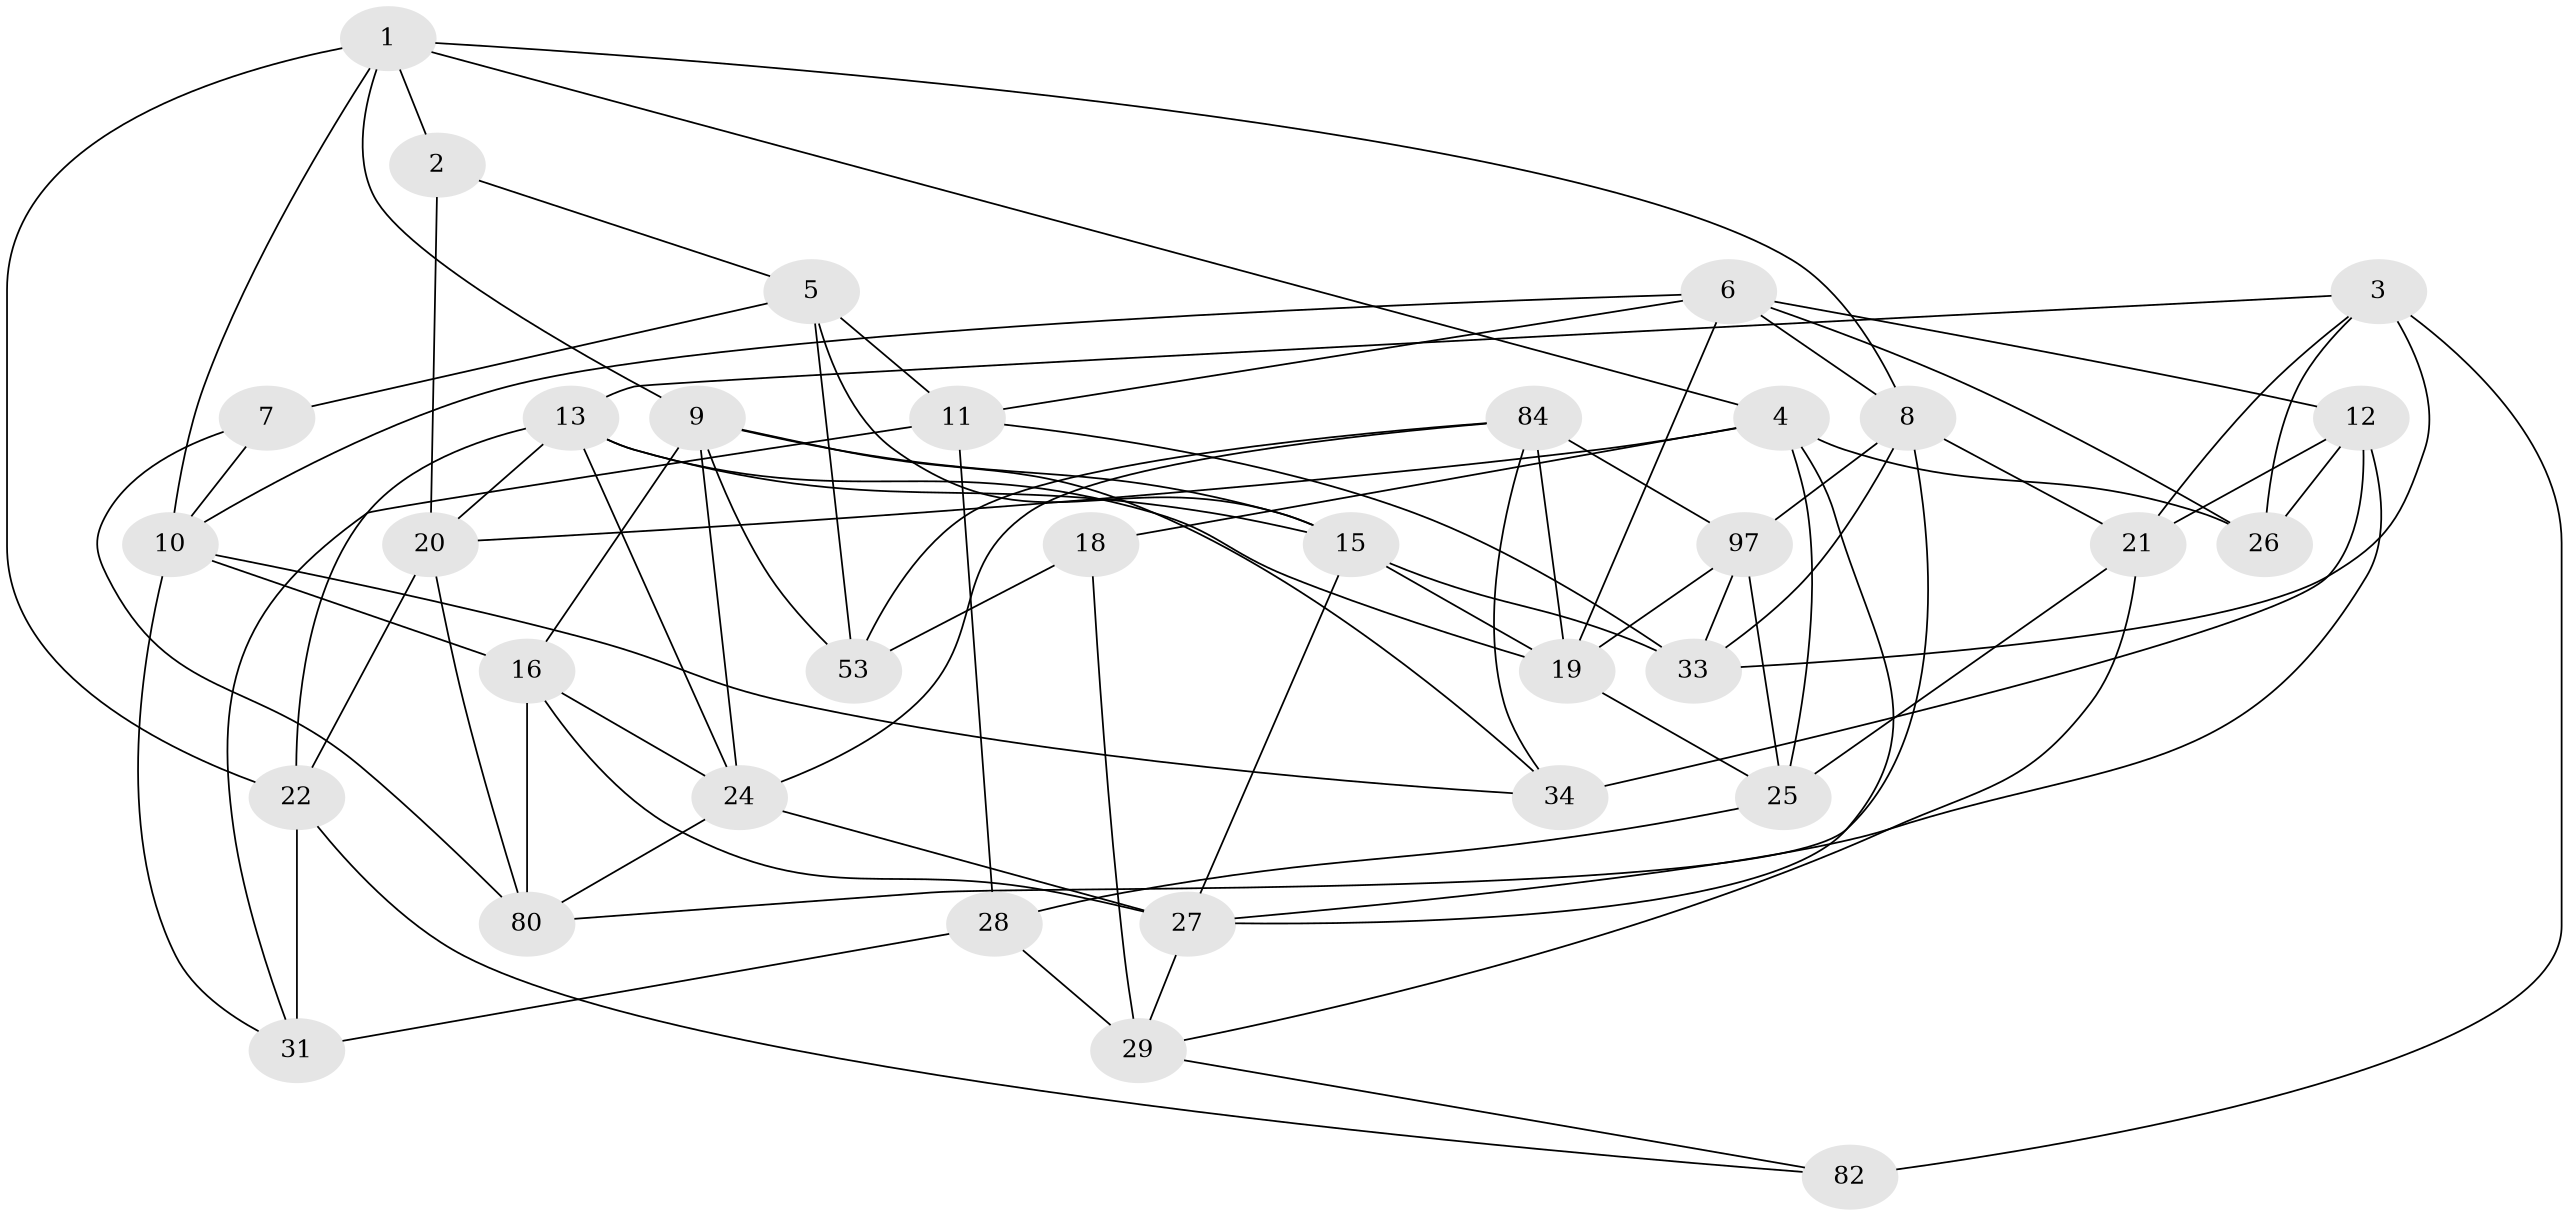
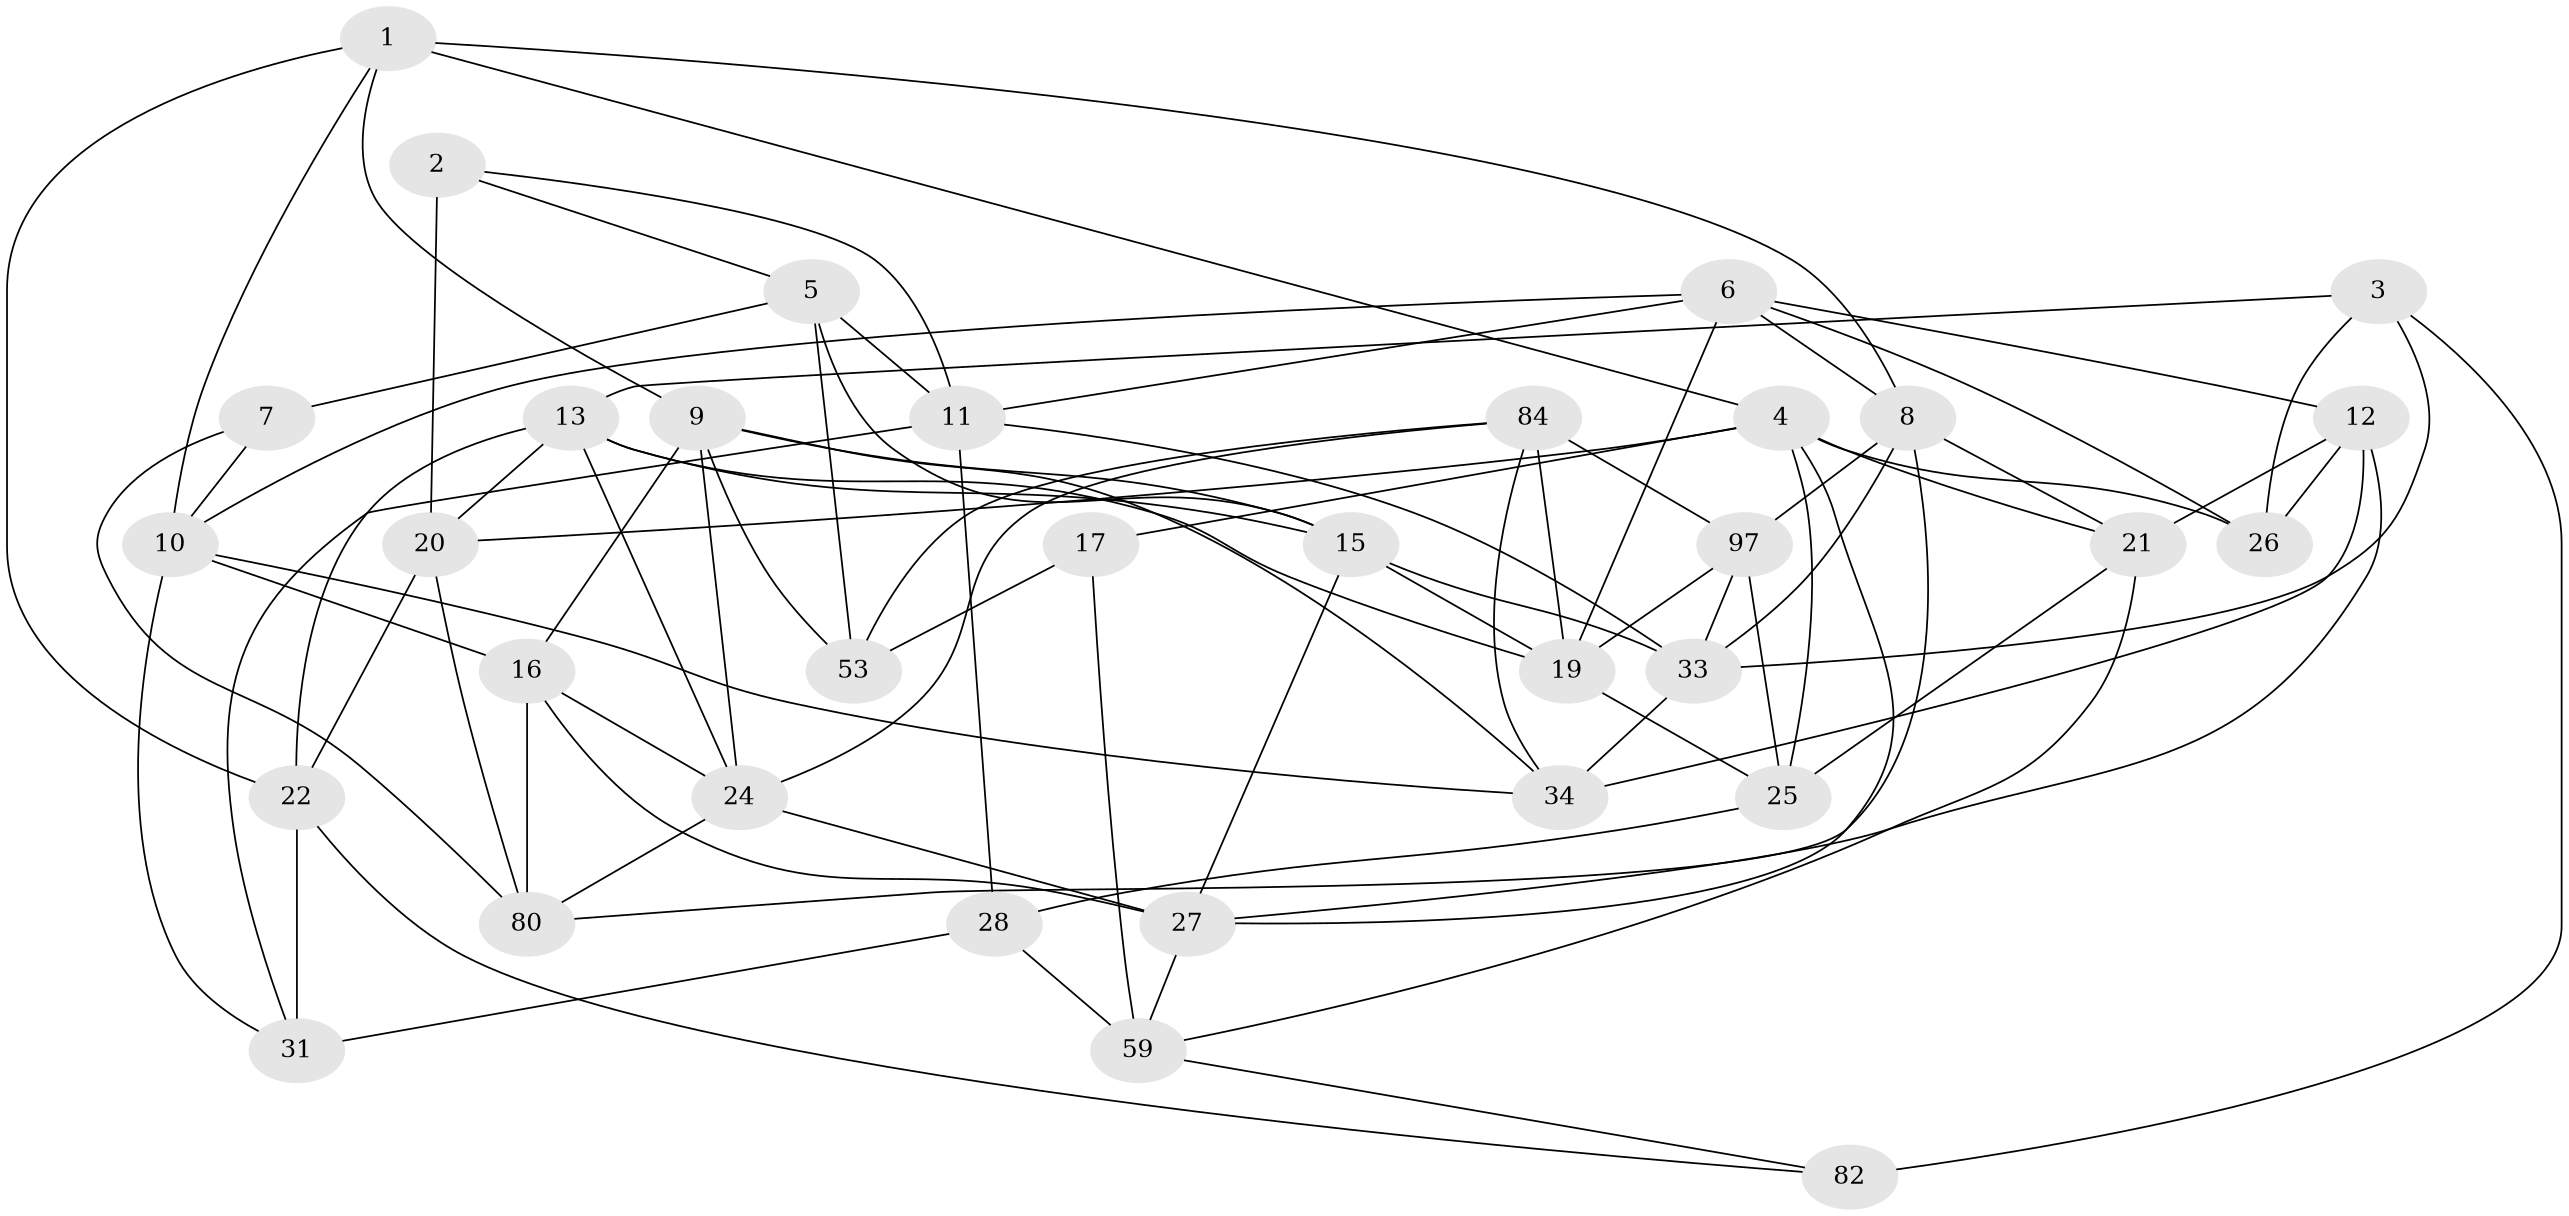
(413, 102) -> (757, 216)
(2247, 409) -> (1955, 489)
(1091, 545) -> (1091, 545)
none -> (1627, 734)
(1138, 1051) -> (1138, 1051)
